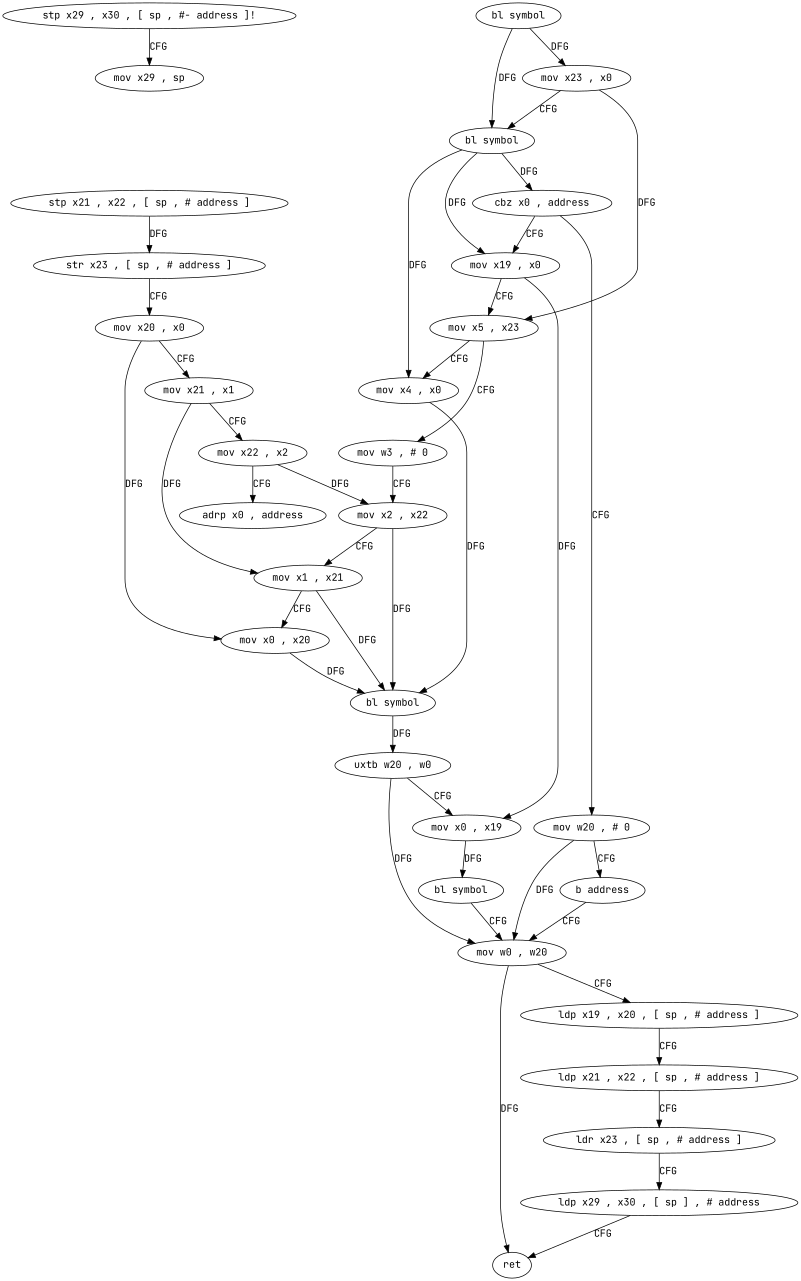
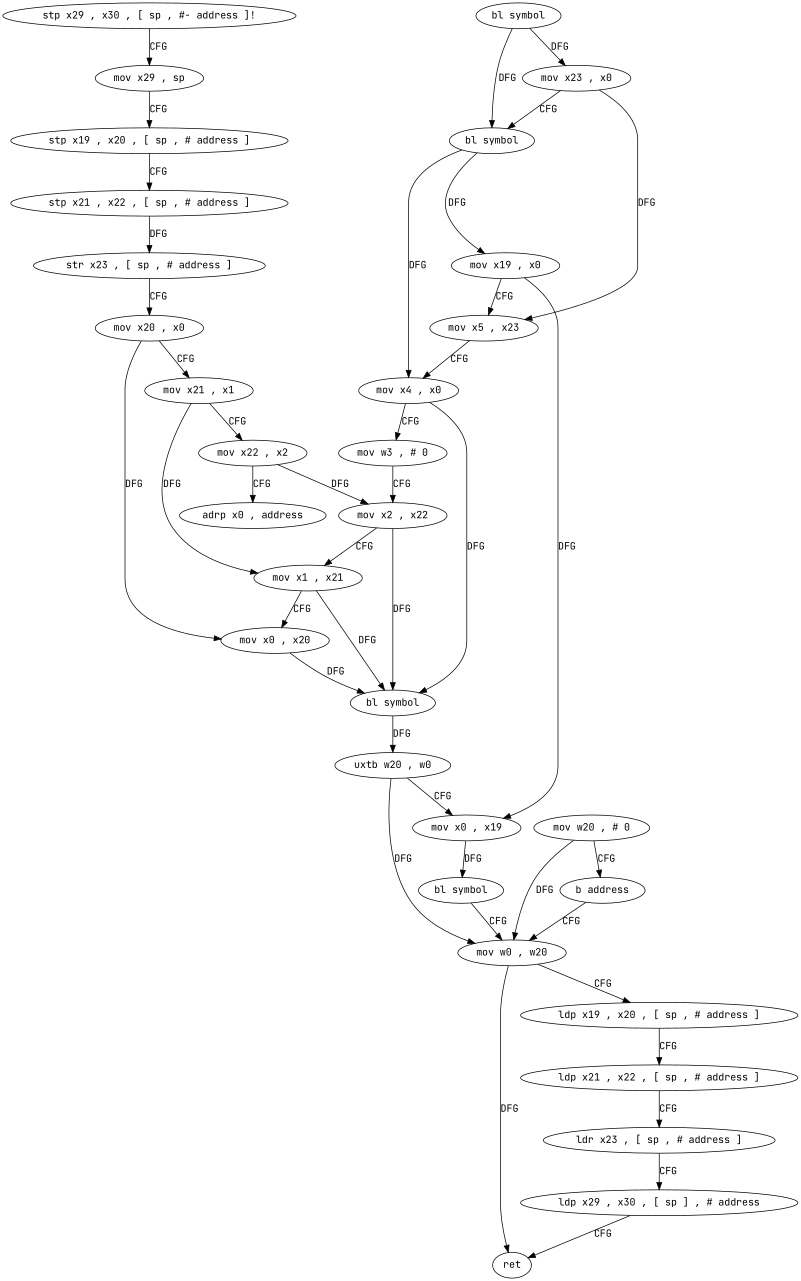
none -> (149, 141)
(542, 203) -> none
(468, 399) -> (402, 418)
